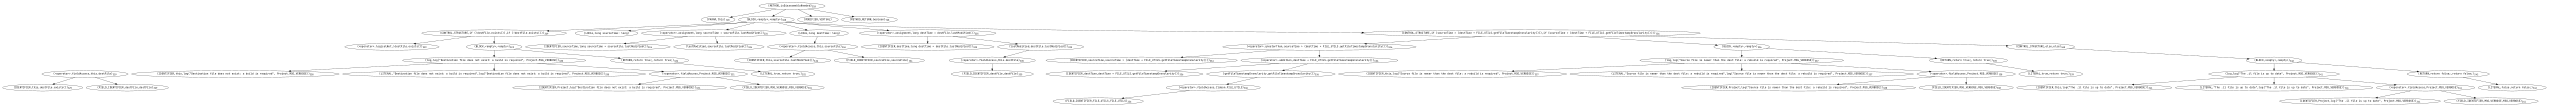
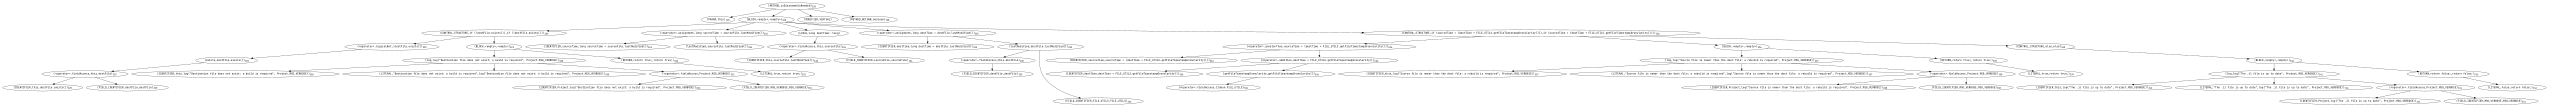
(607, 33) -> none
none -> (227, 60)
(1157, 94) -> (1048, 82)
